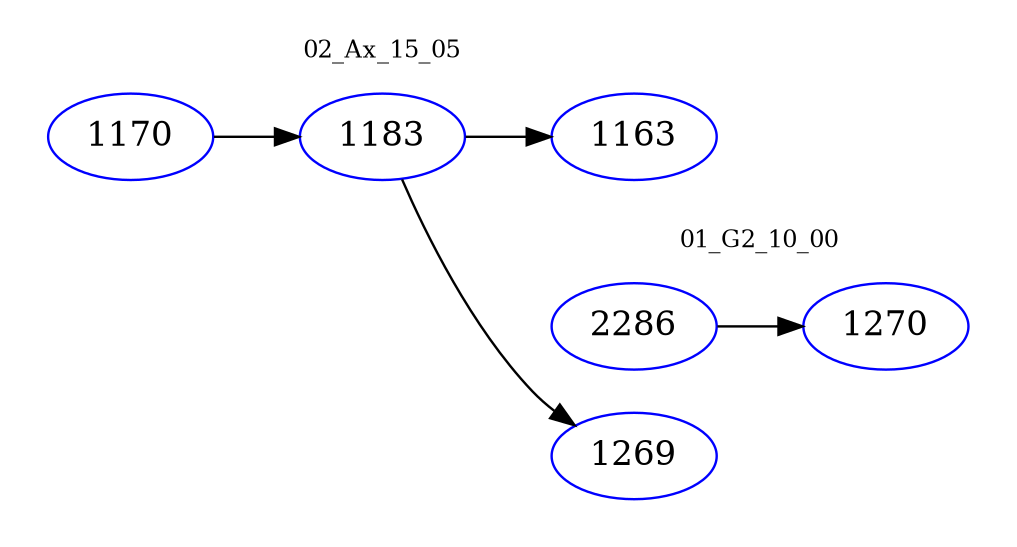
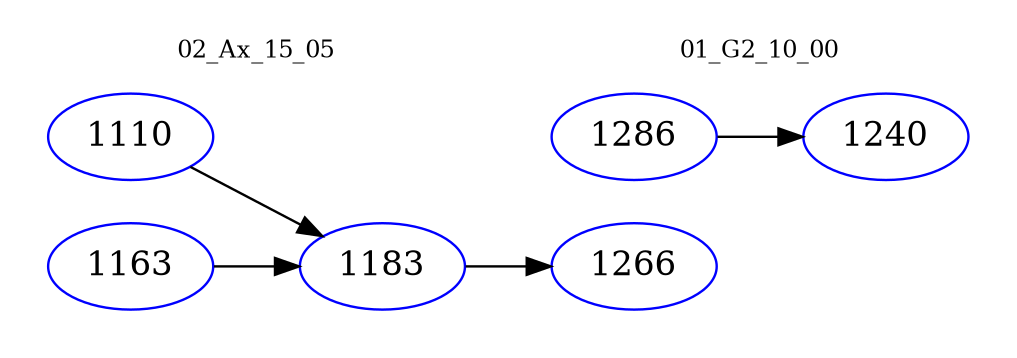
(131, 137) -> (131, 137)
(496, 137) -> (244, 266)
(634, 326) -> (634, 137)
(886, 326) -> (886, 137)
(634, 456) -> (634, 266)
